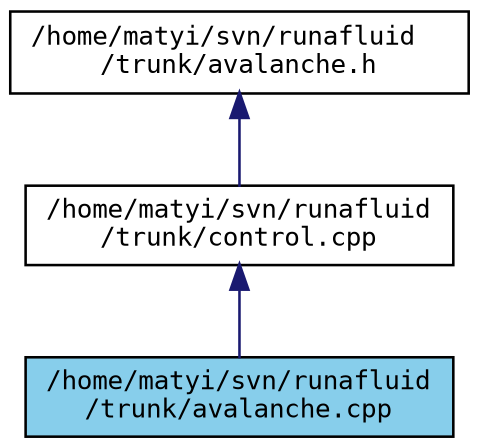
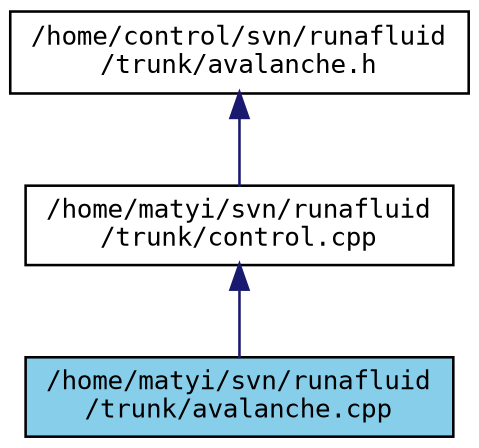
(239, 53) -> (239, 53)
